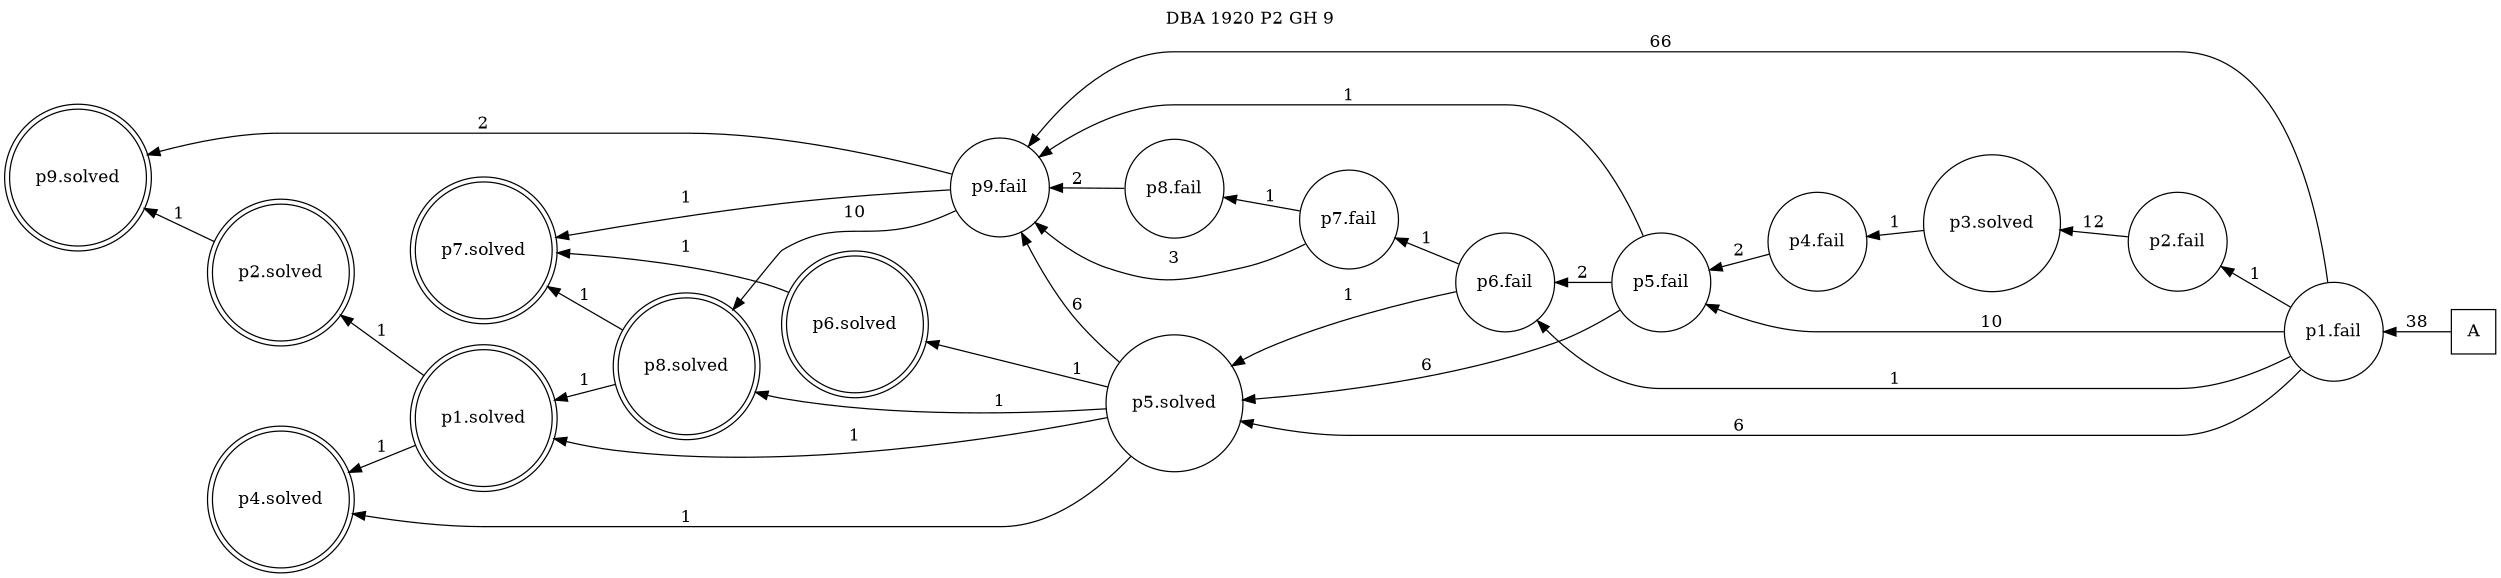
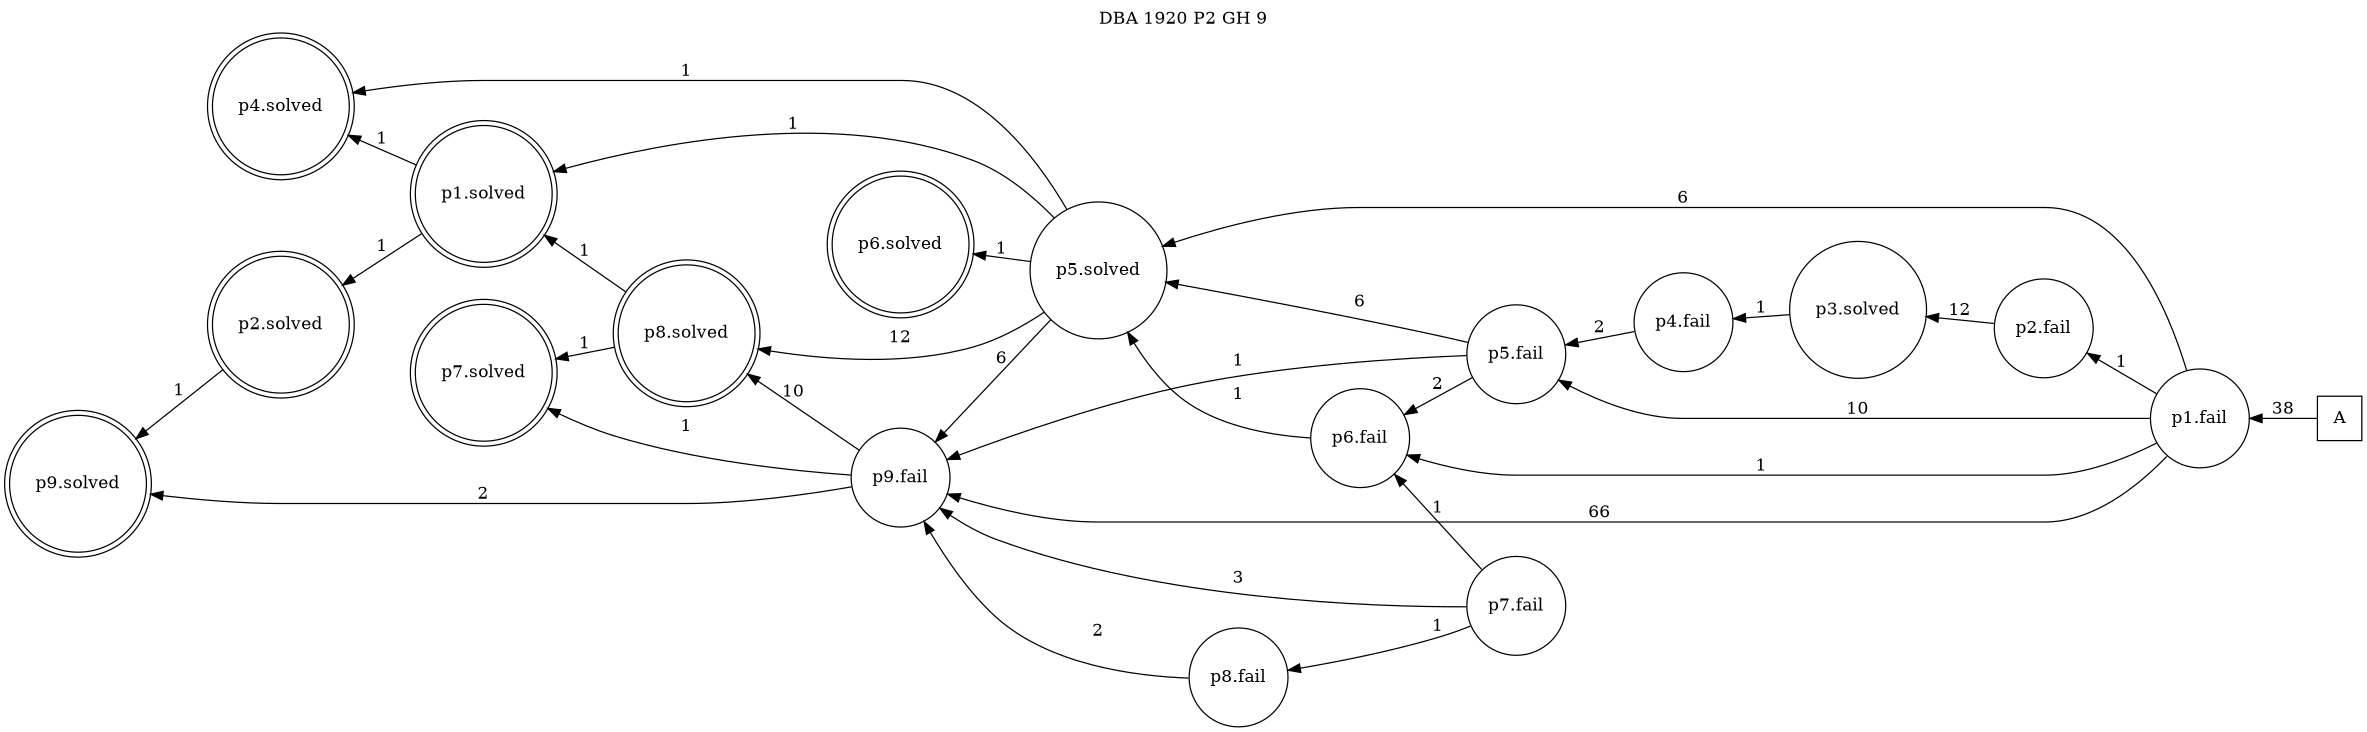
(1433, 253) -> (1446, 531)
(681, 266) -> none
(1000, 401) -> (901, 338)
